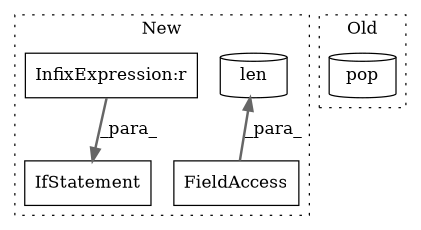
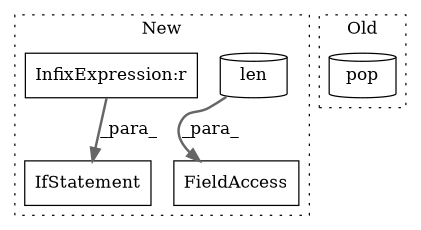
(244, 136) -> (187, 115)
